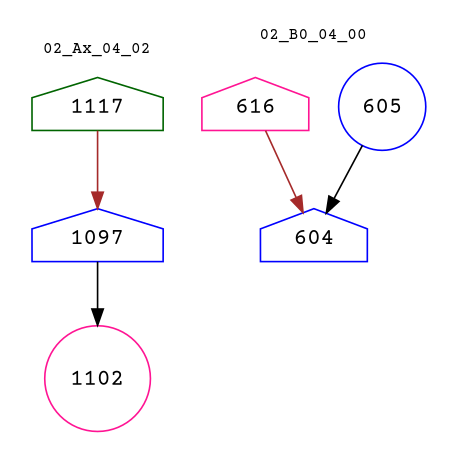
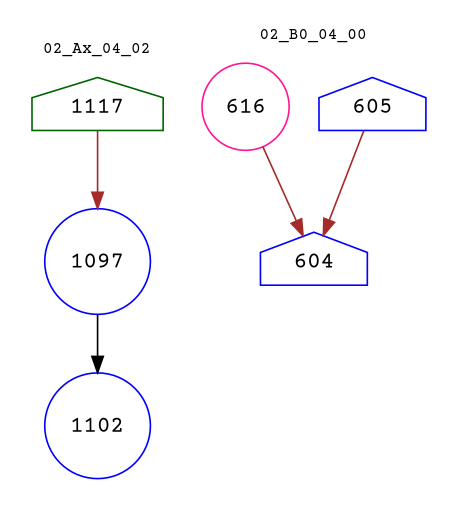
(255, 107) -> (246, 107)
(382, 107) -> (372, 107)
(348, 172) -> (347, 175)
(98, 238) -> (98, 262)
(98, 379) -> (98, 426)
